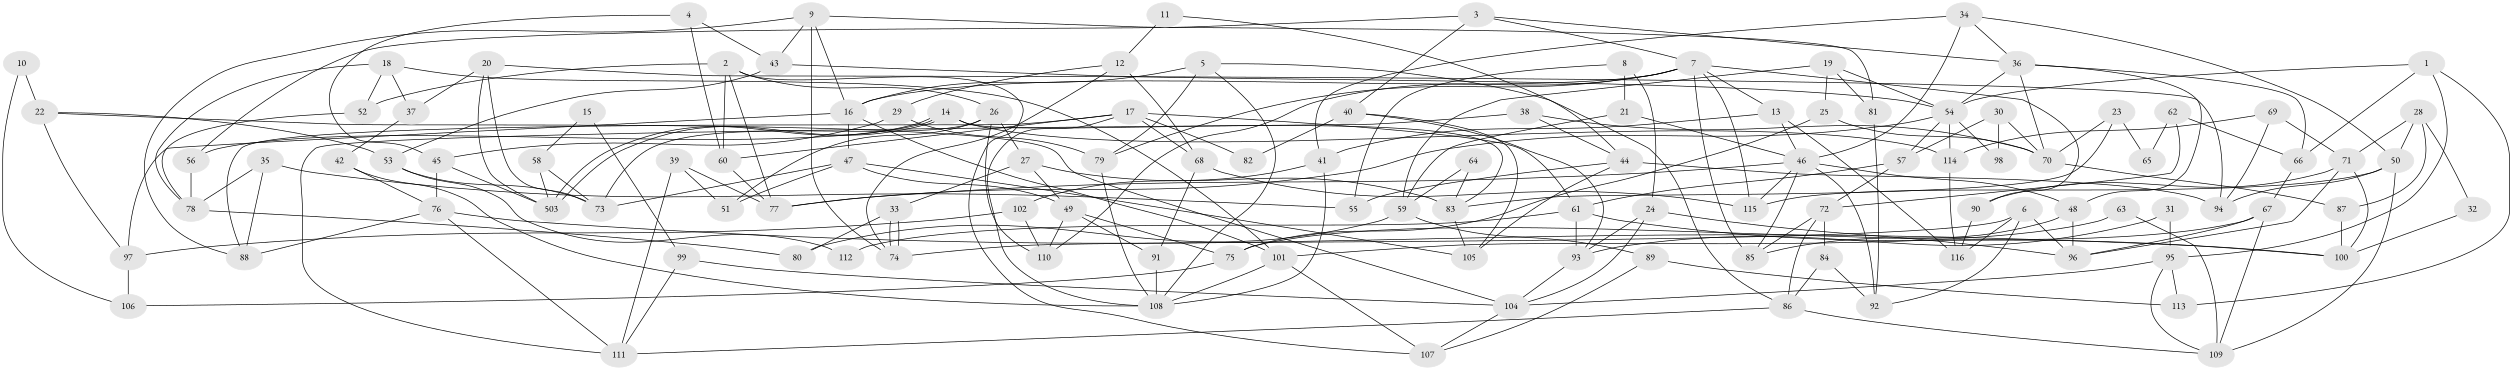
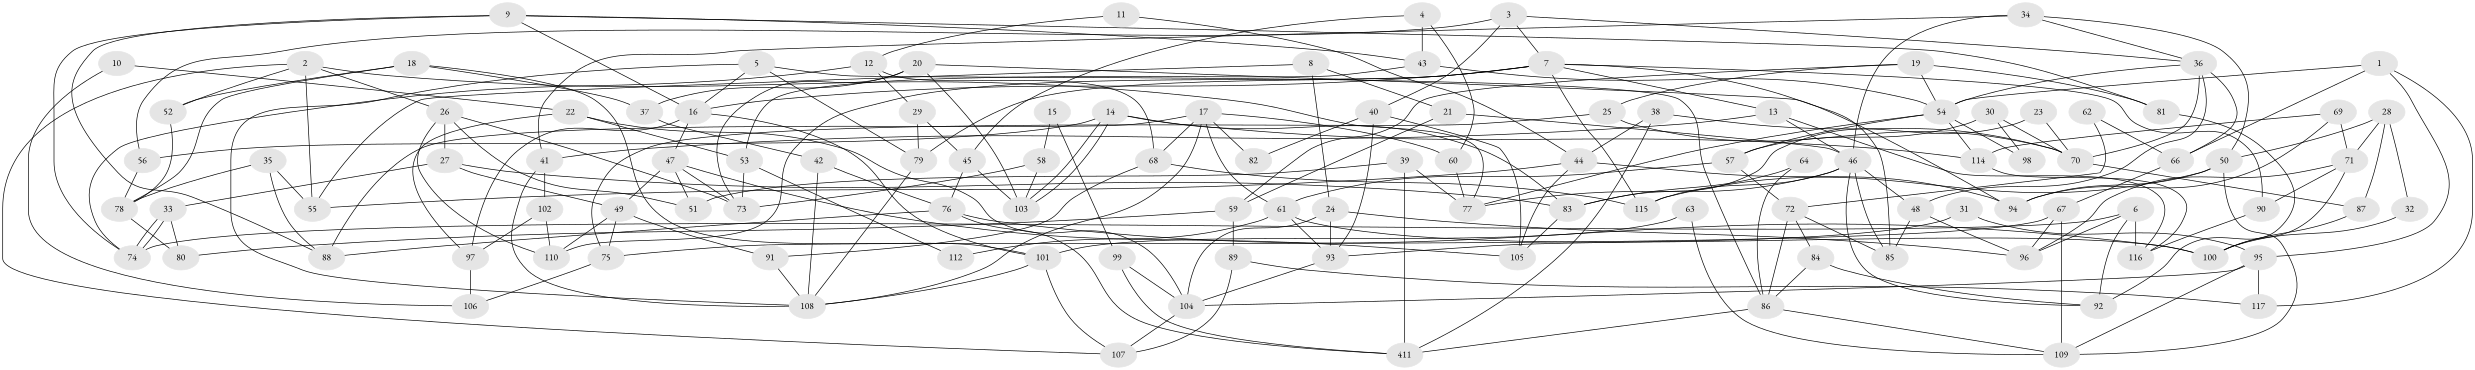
(724, 112) -> (309, 136)
(2147, 161) -> none
(1428, 191) -> (1759, 220)
(551, 209) -> (1021, 209)
(2179, 306) -> (2259, 306)
(619, 355) -> (1405, 355)
